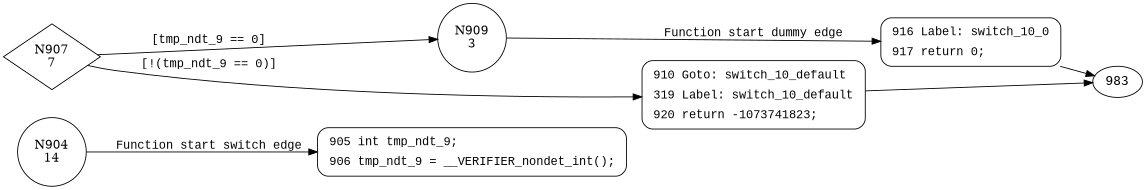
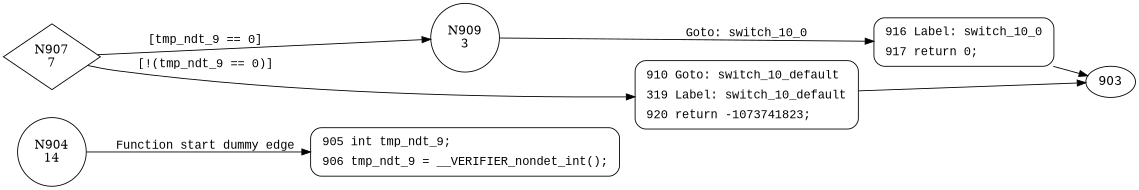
(754, 33) -> (747, 33)
(1118, 82) -> (1111, 82)
(209, 145) -> (206, 145)
